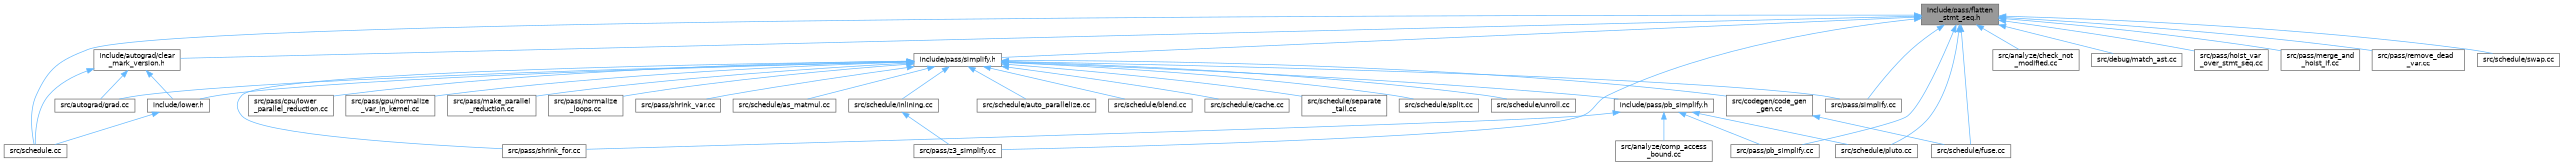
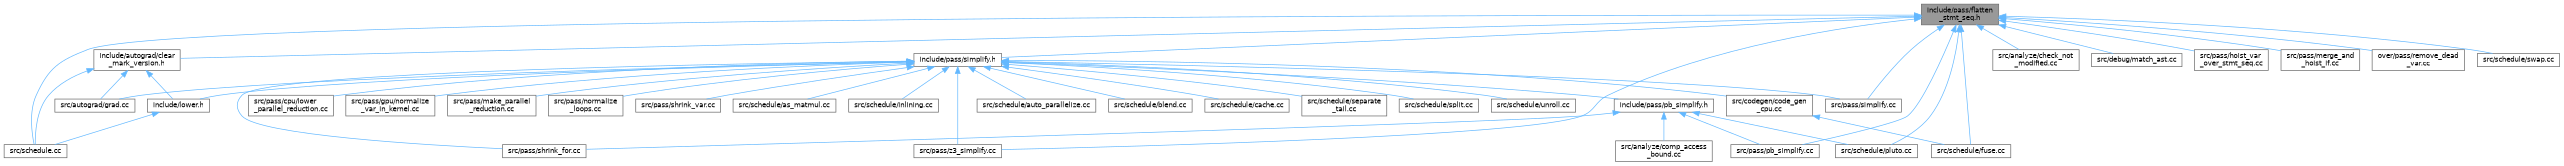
(2418, 60) -> (2418, 60)
(1770, 106) -> (1770, 106)
(928, 130) -> (958, 109)
